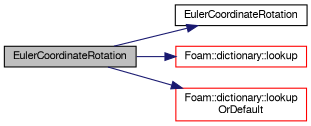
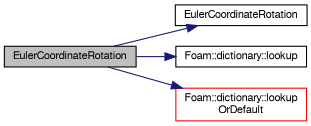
(241, 57) -> (241, 57)
